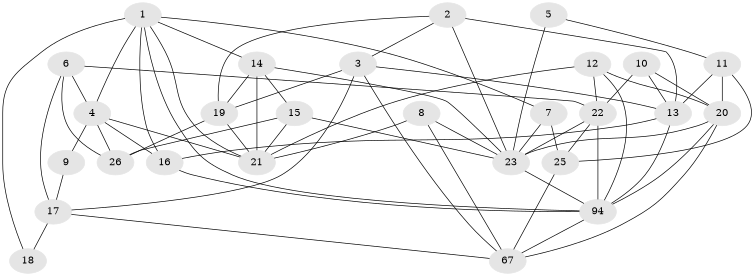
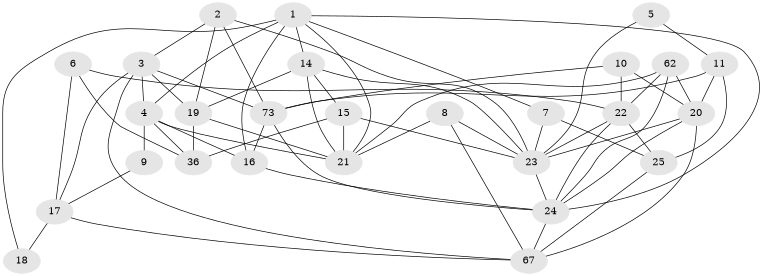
(592, 64) -> (670, 64)
(79, 89) -> (143, 89)
(673, 113) -> (269, 113)
(115, 163) -> (193, 163)
(598, 212) -> (551, 212)
